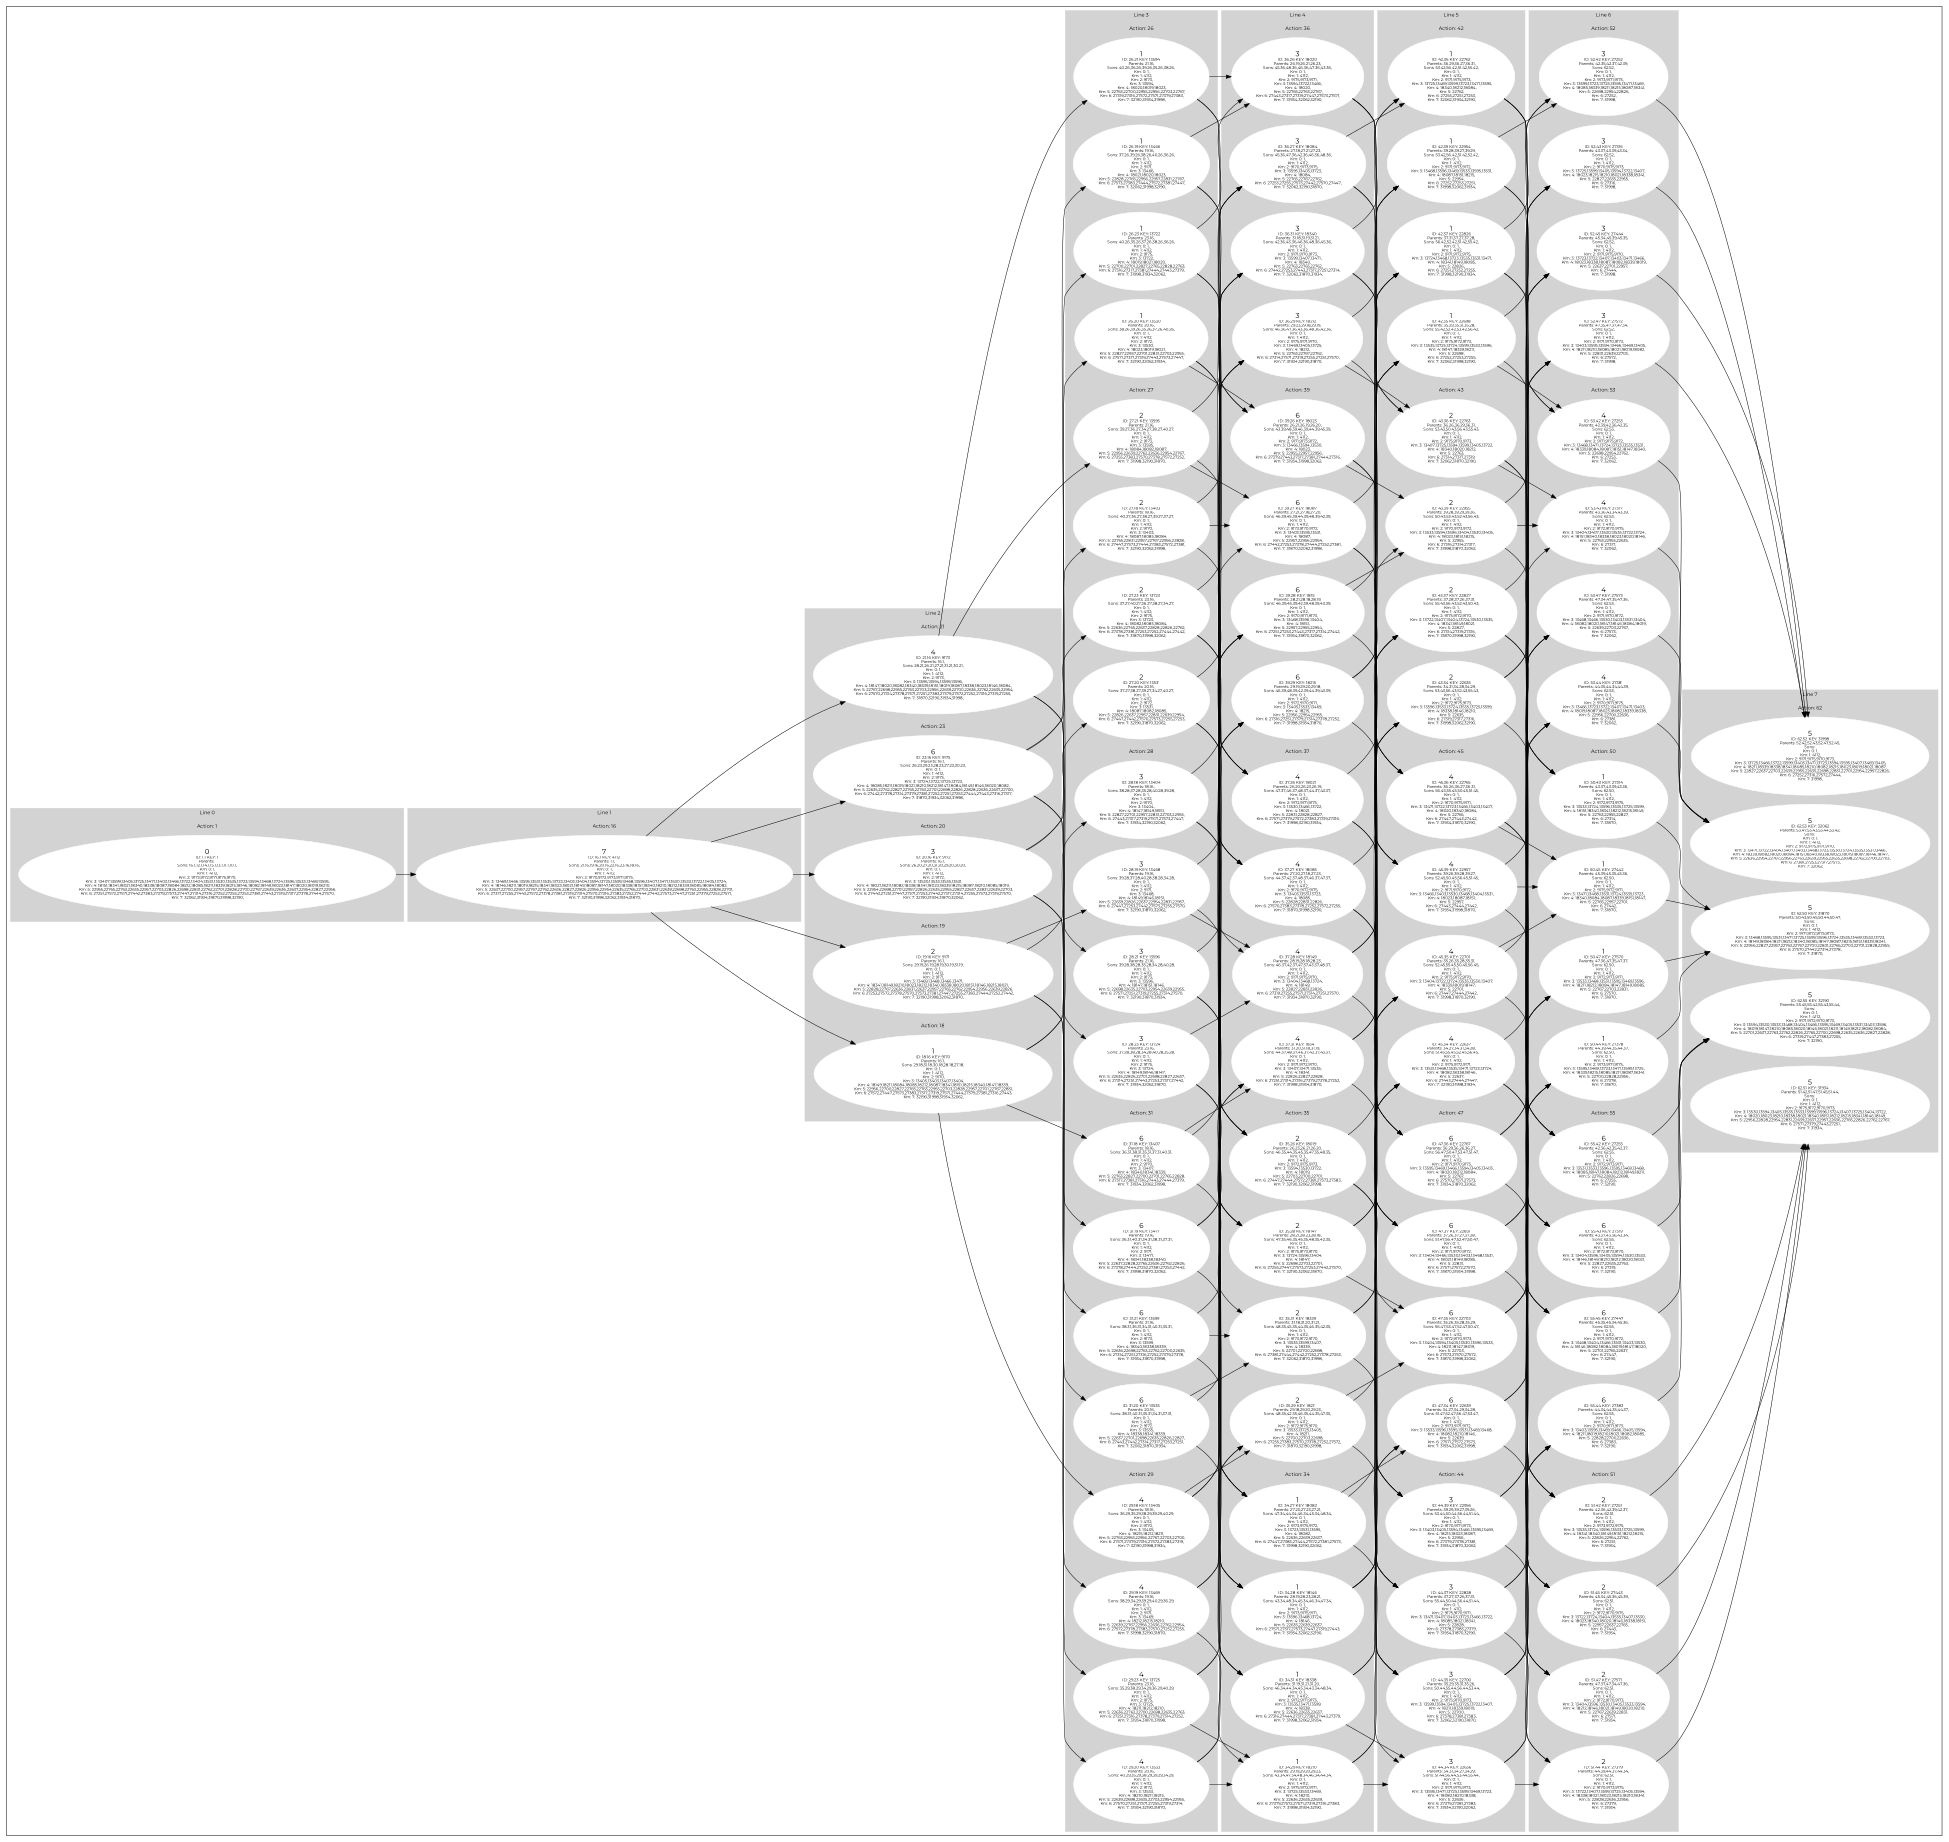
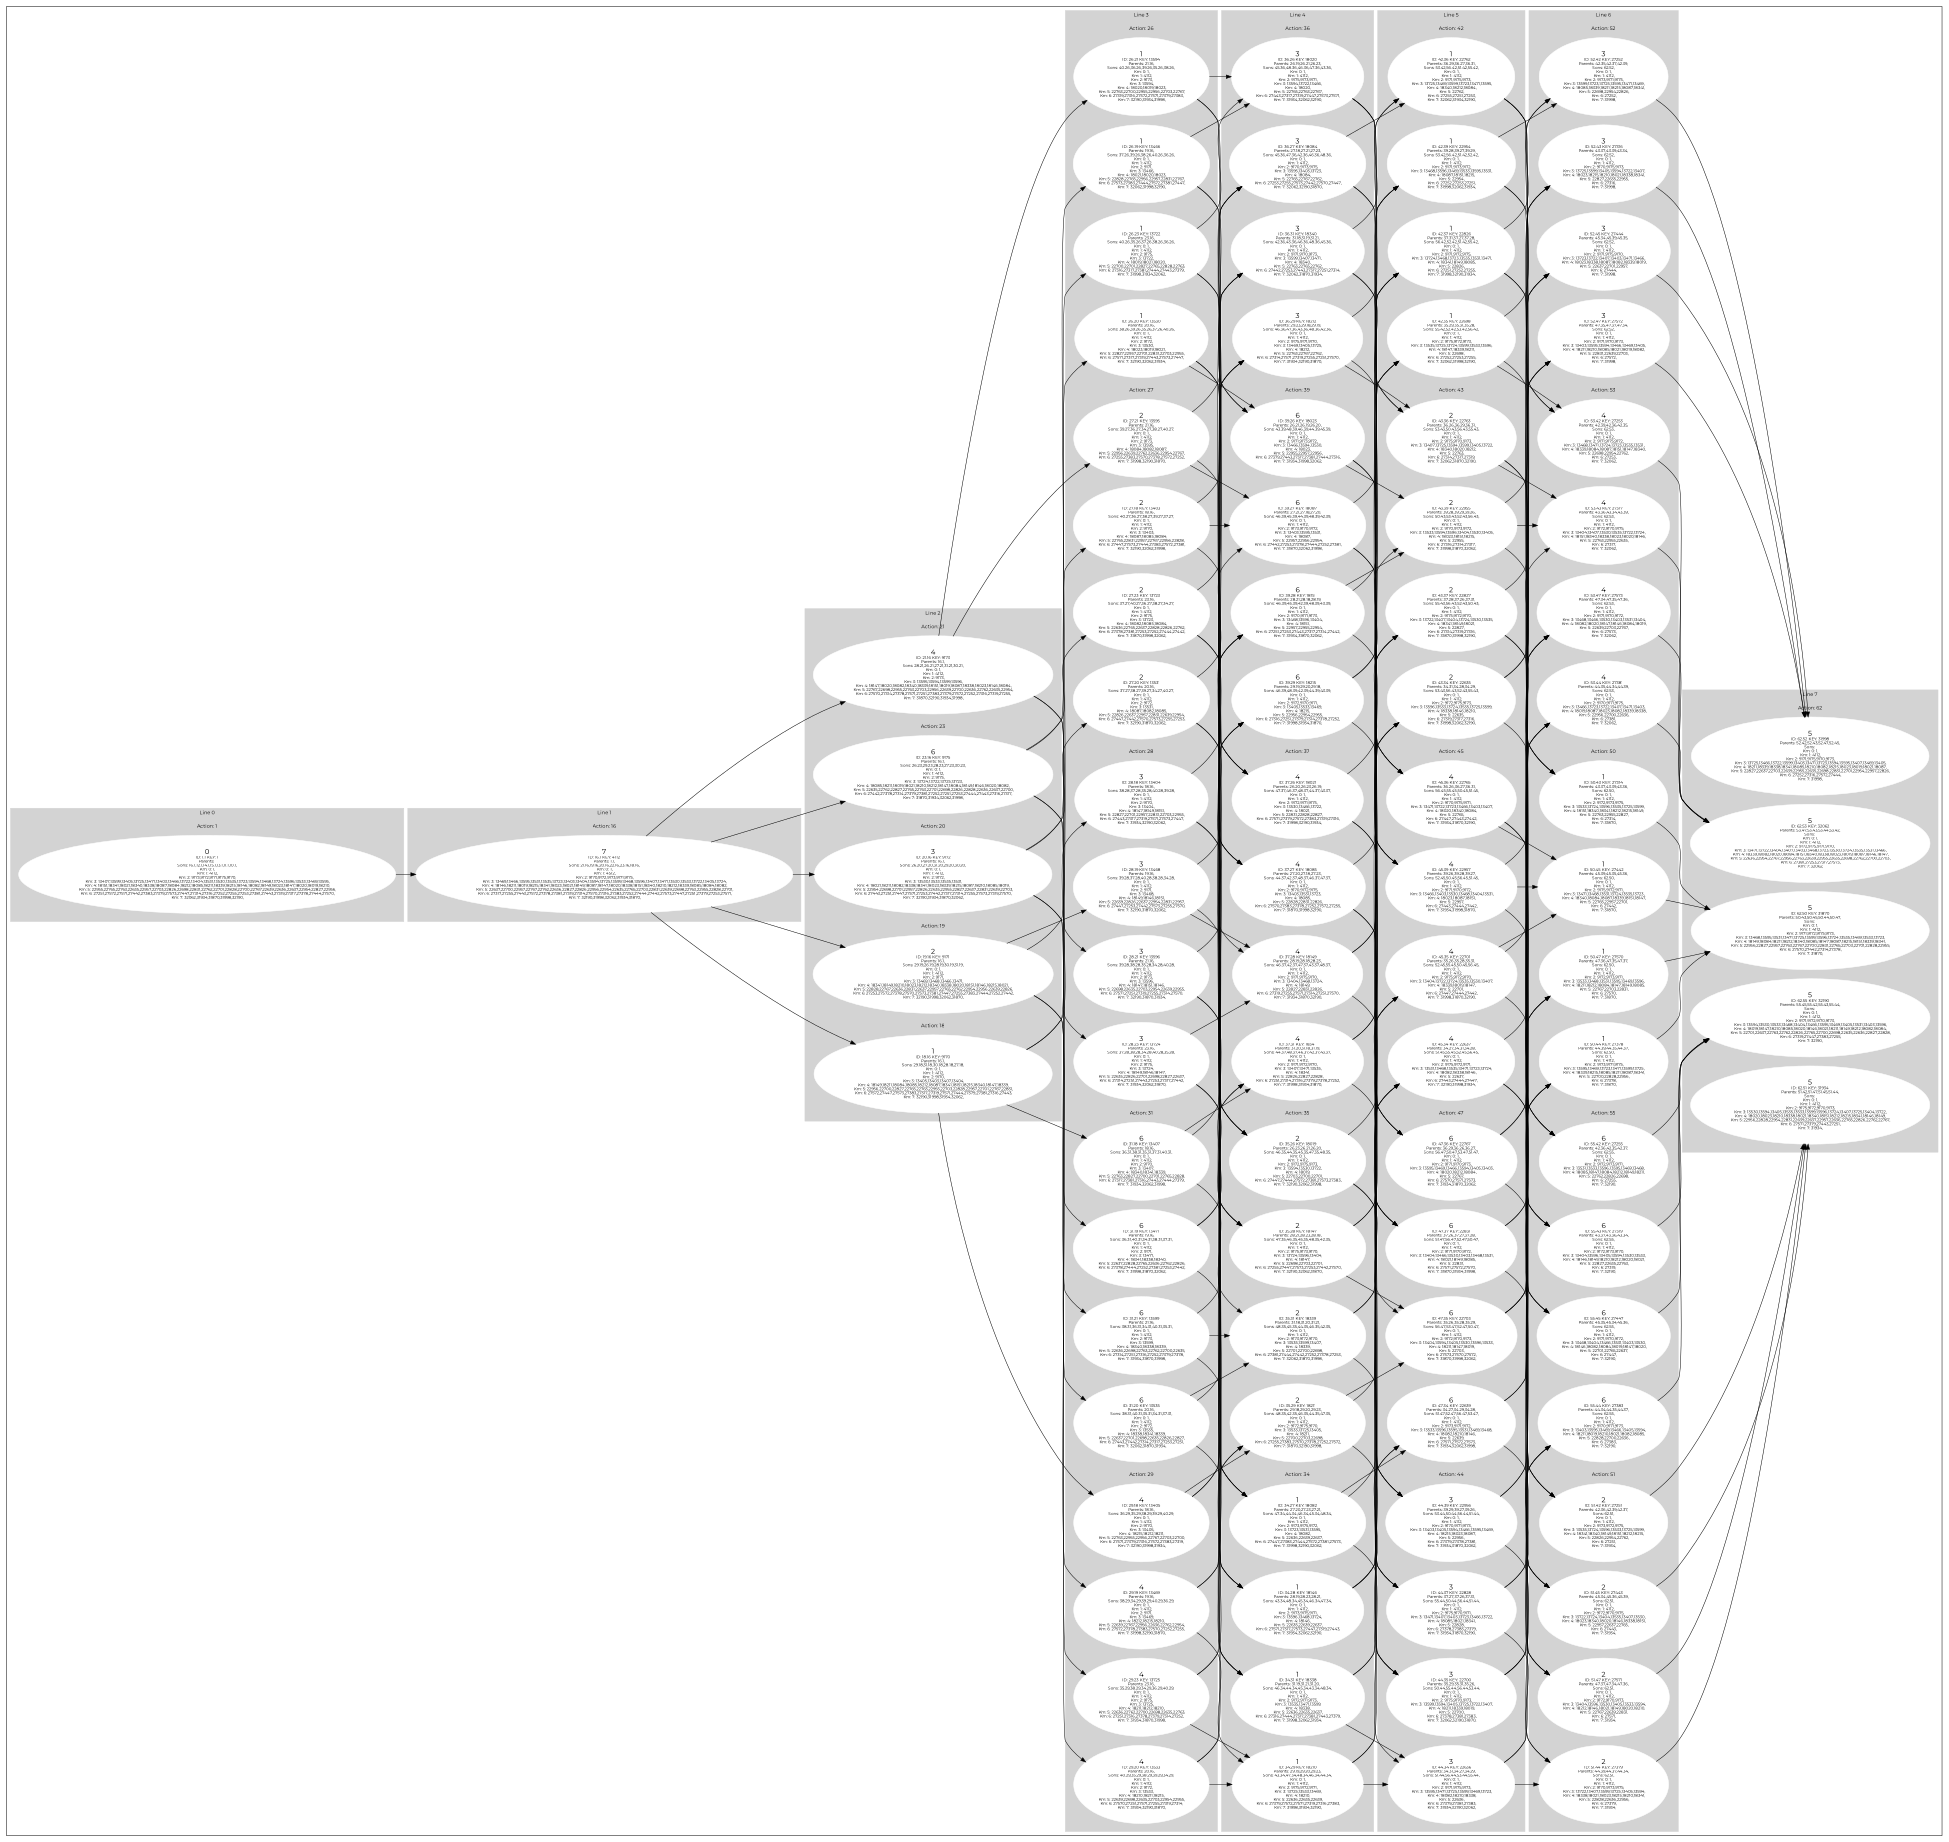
(604, 873) -> (604, 873)
